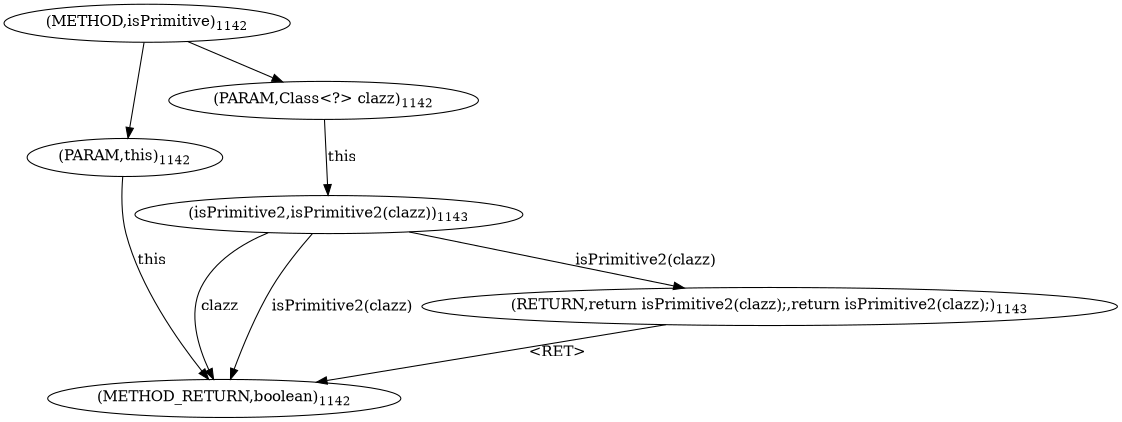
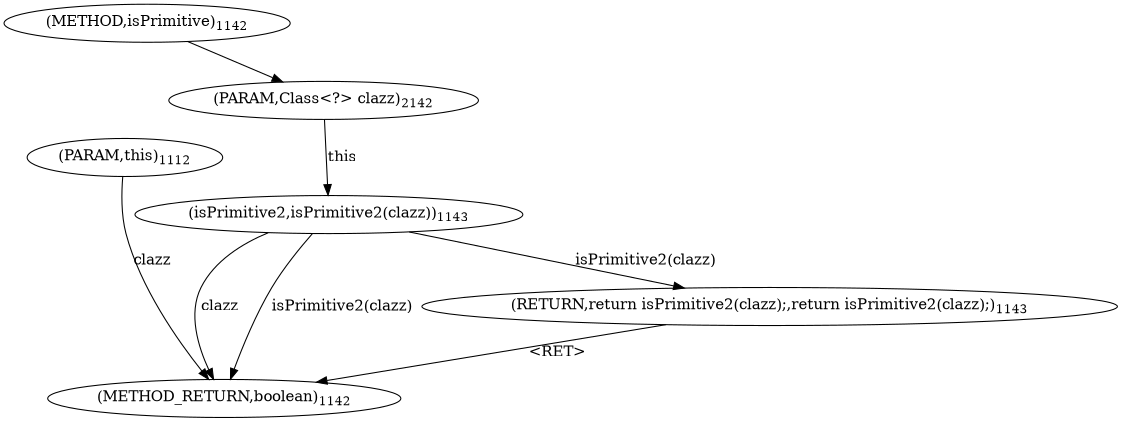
(137, 85) -> none
(418, 99) -> (418, 99)
(175, 156) -> (175, 156)
(152, 261) -> (152, 261)
